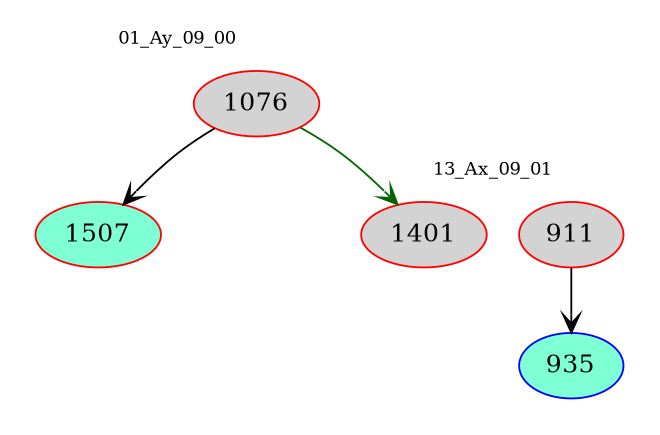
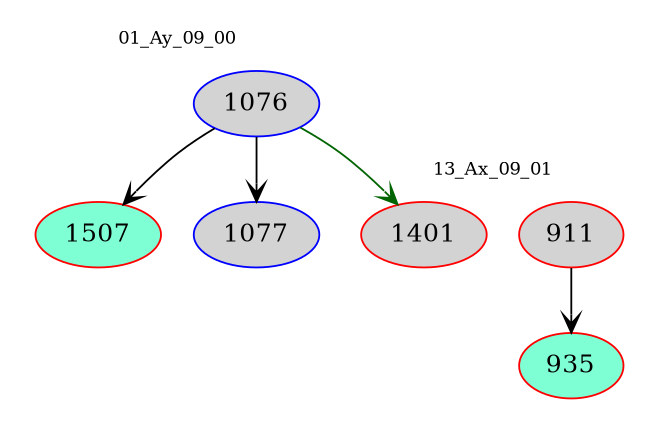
(257, 104) -> (257, 104)
none -> (257, 235)
(571, 366) -> (571, 366)
